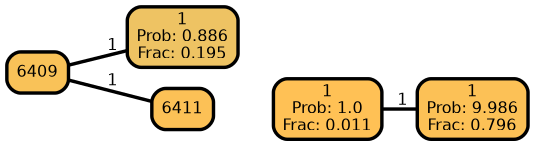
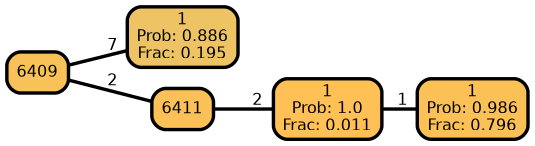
(110, 46) -> (110, 46)
(110, 81) -> (110, 81)
none -> (244, 109)
(473, 109) -> (473, 109)
